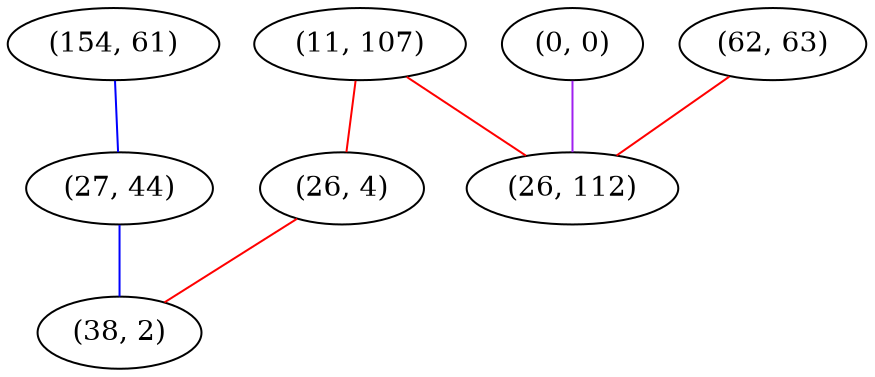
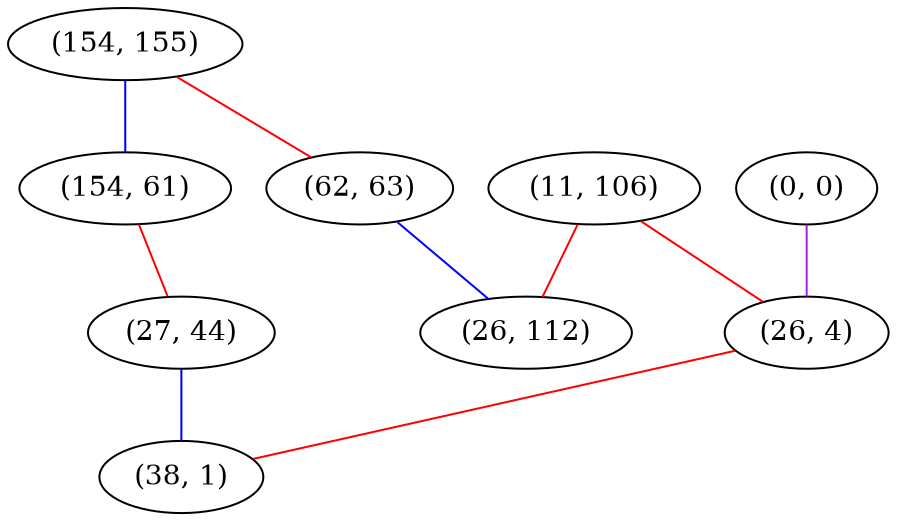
none -> (125, 44)
(360, 44) -> (594, 188)
(117, 116) -> (153, 260)
(572, 116) -> (807, 261)
(673, 116) -> (443, 261)
(120, 333) -> (181, 477)
